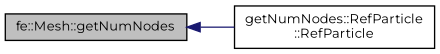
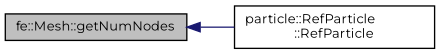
(335, 27) -> (335, 27)
